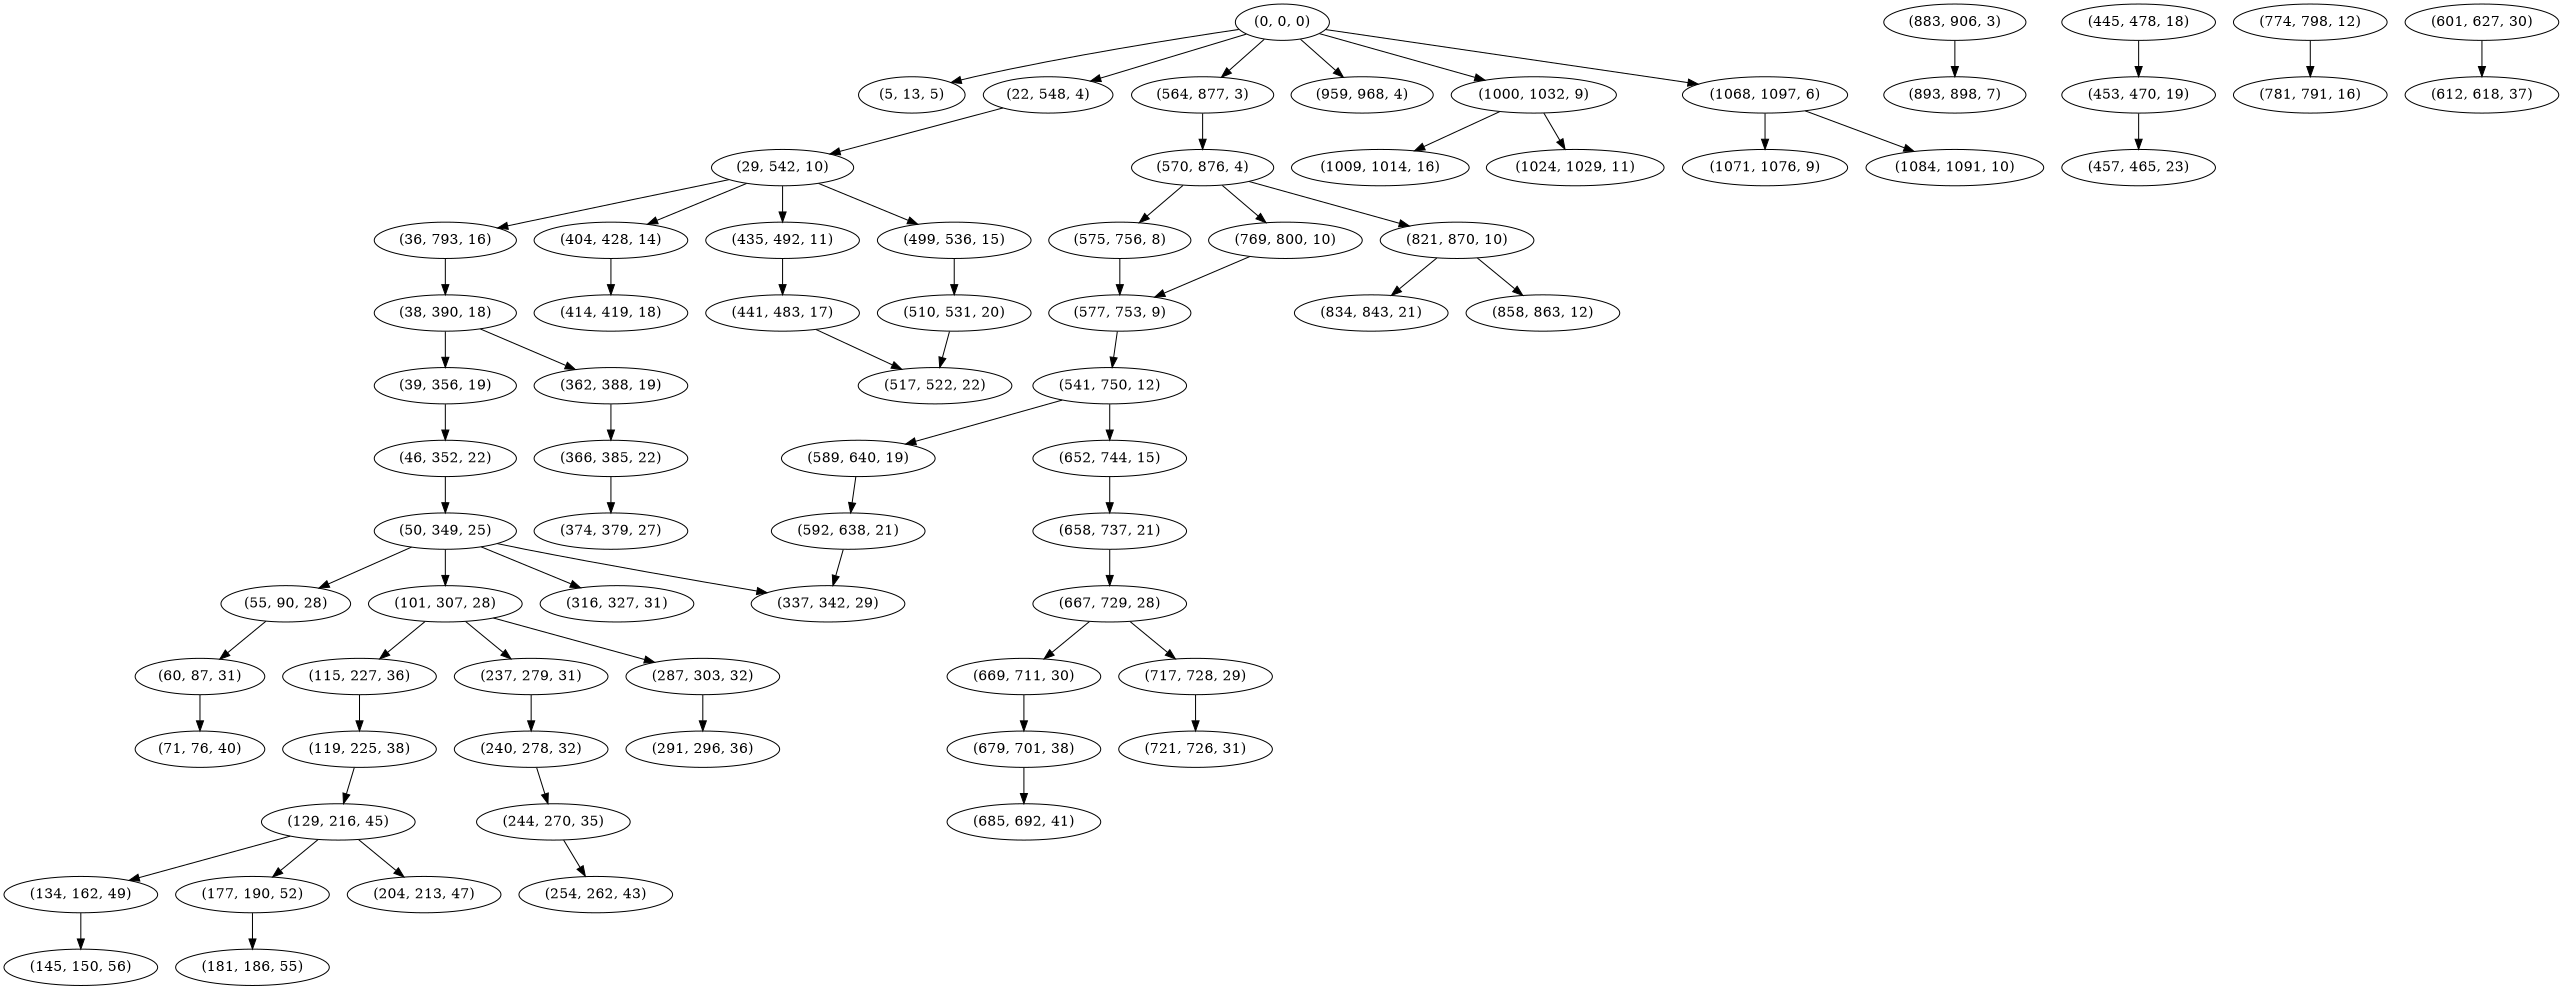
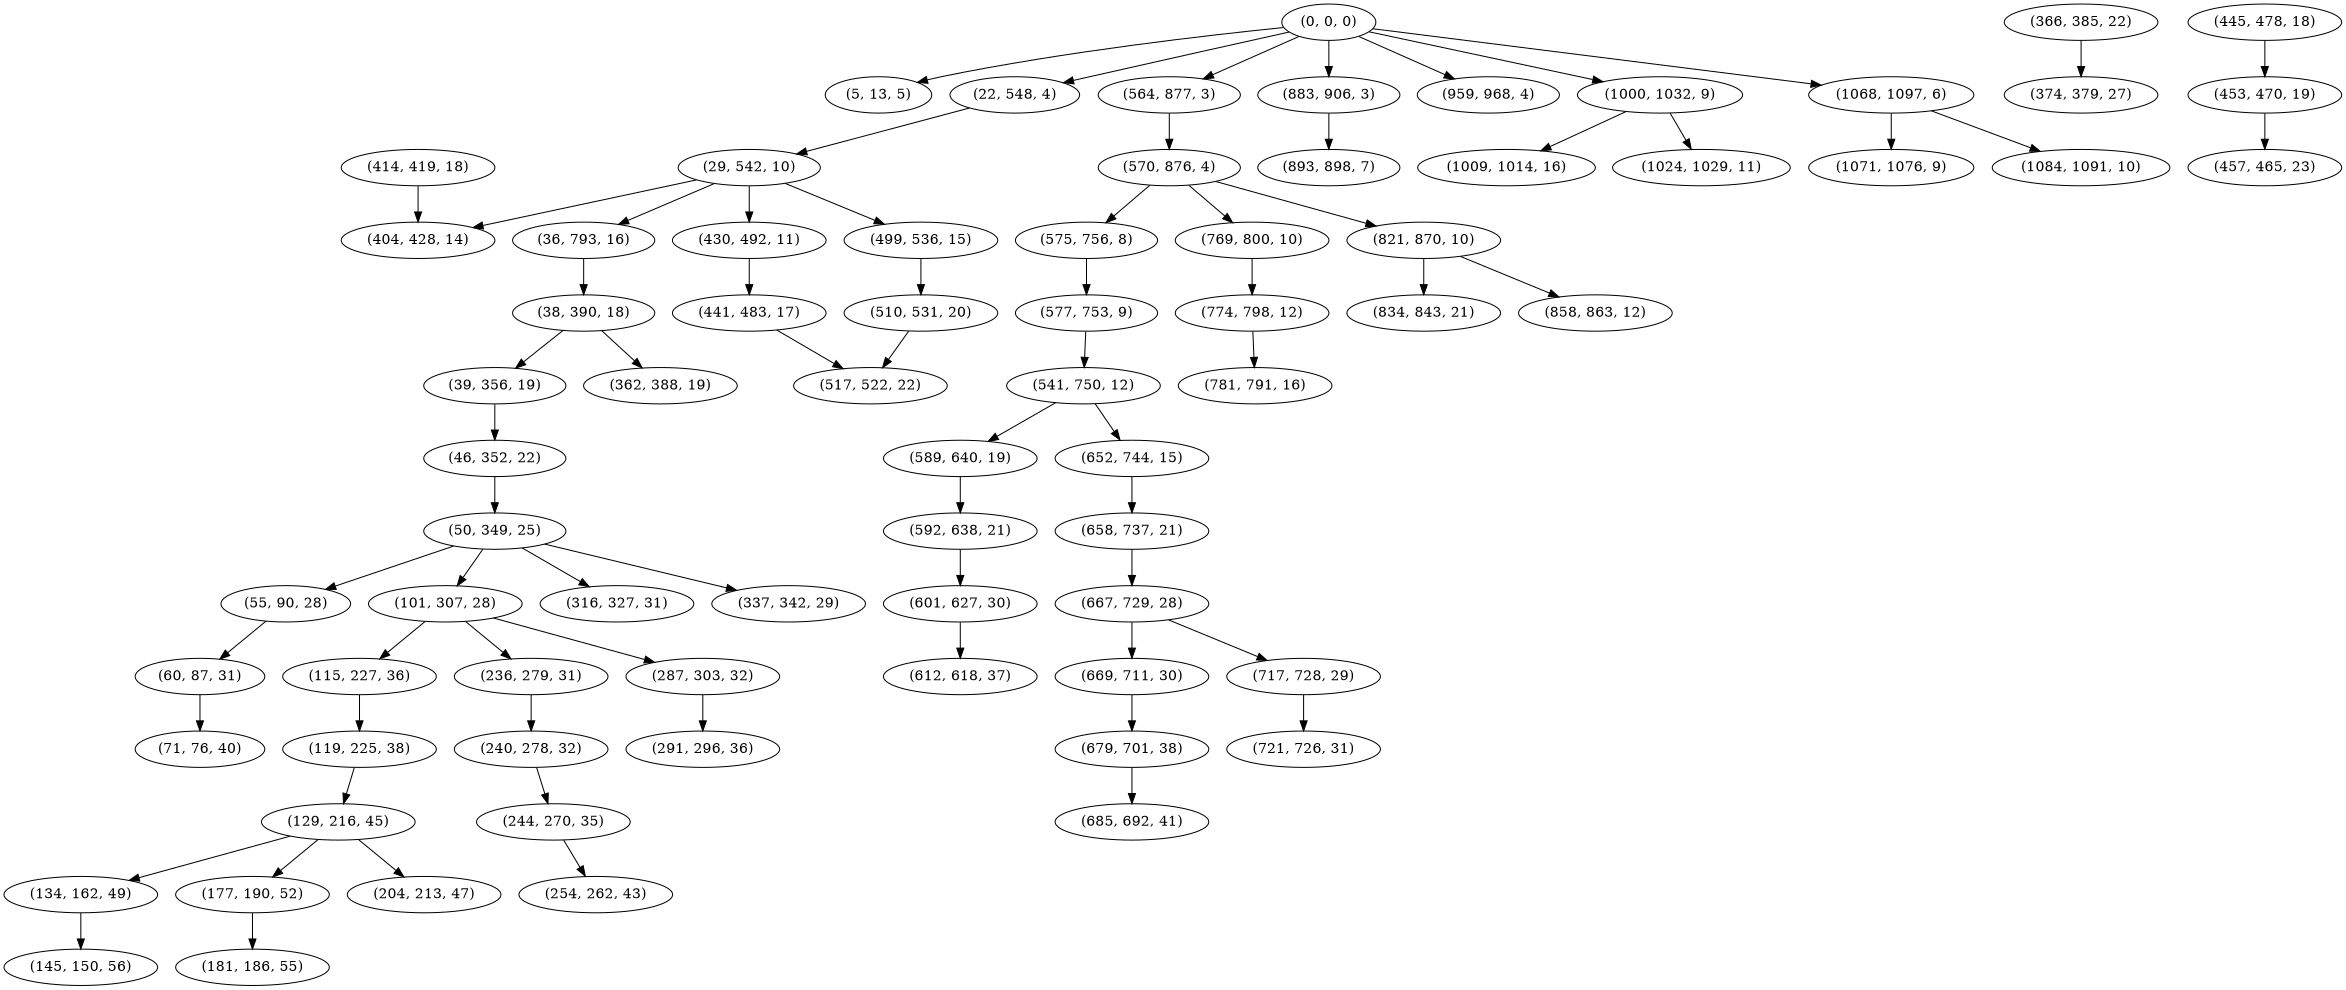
none -> (1329, 54)
(783, 240) -> (749, 240)
(611, 272) -> (418, 199)
(1207, 275) -> (1252, 272)
(611, 417) -> none
(839, 563) -> (960, 563)
(531, 677) -> (531, 677)
